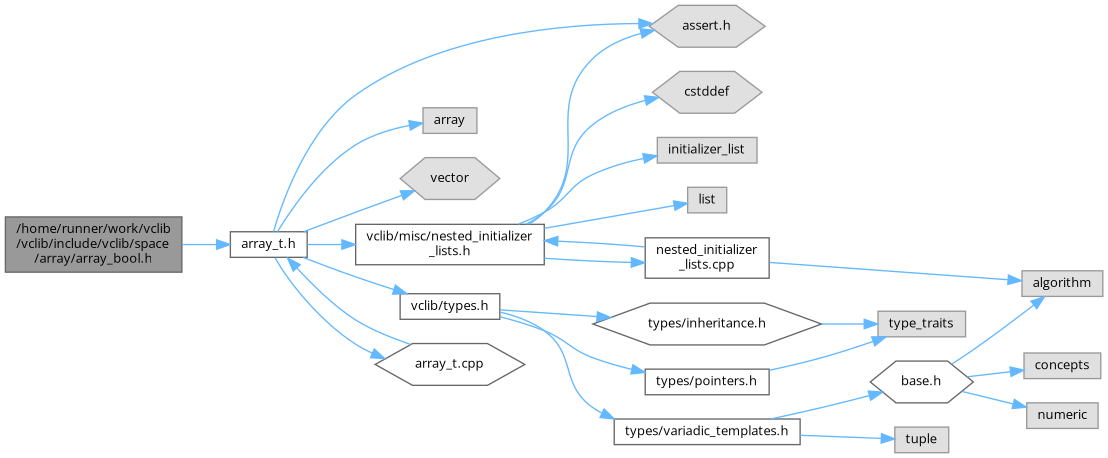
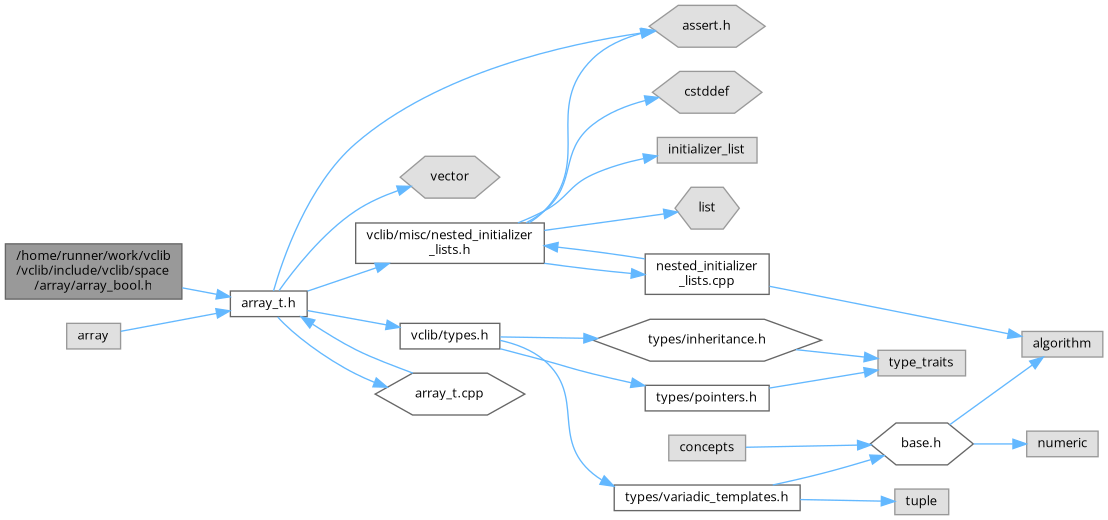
(332, 163) -> (169, 322)
(707, 200) -> (707, 208)
(989, 374) -> (802, 446)
